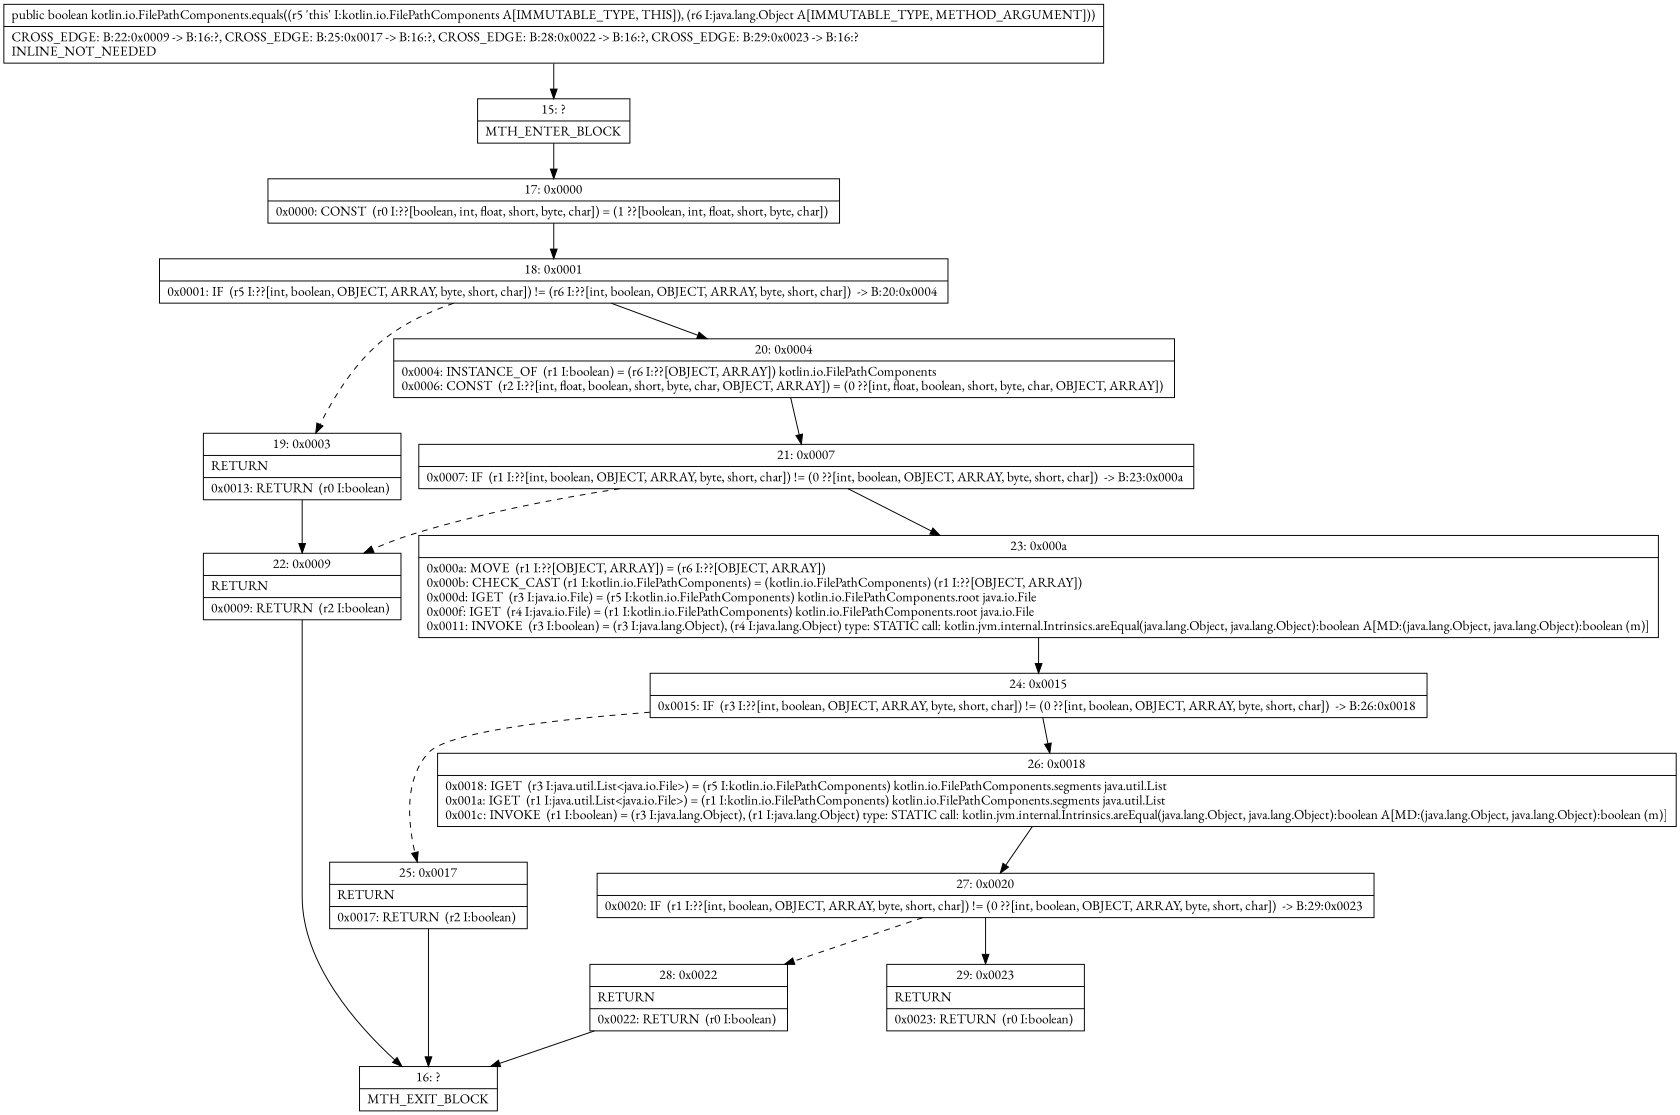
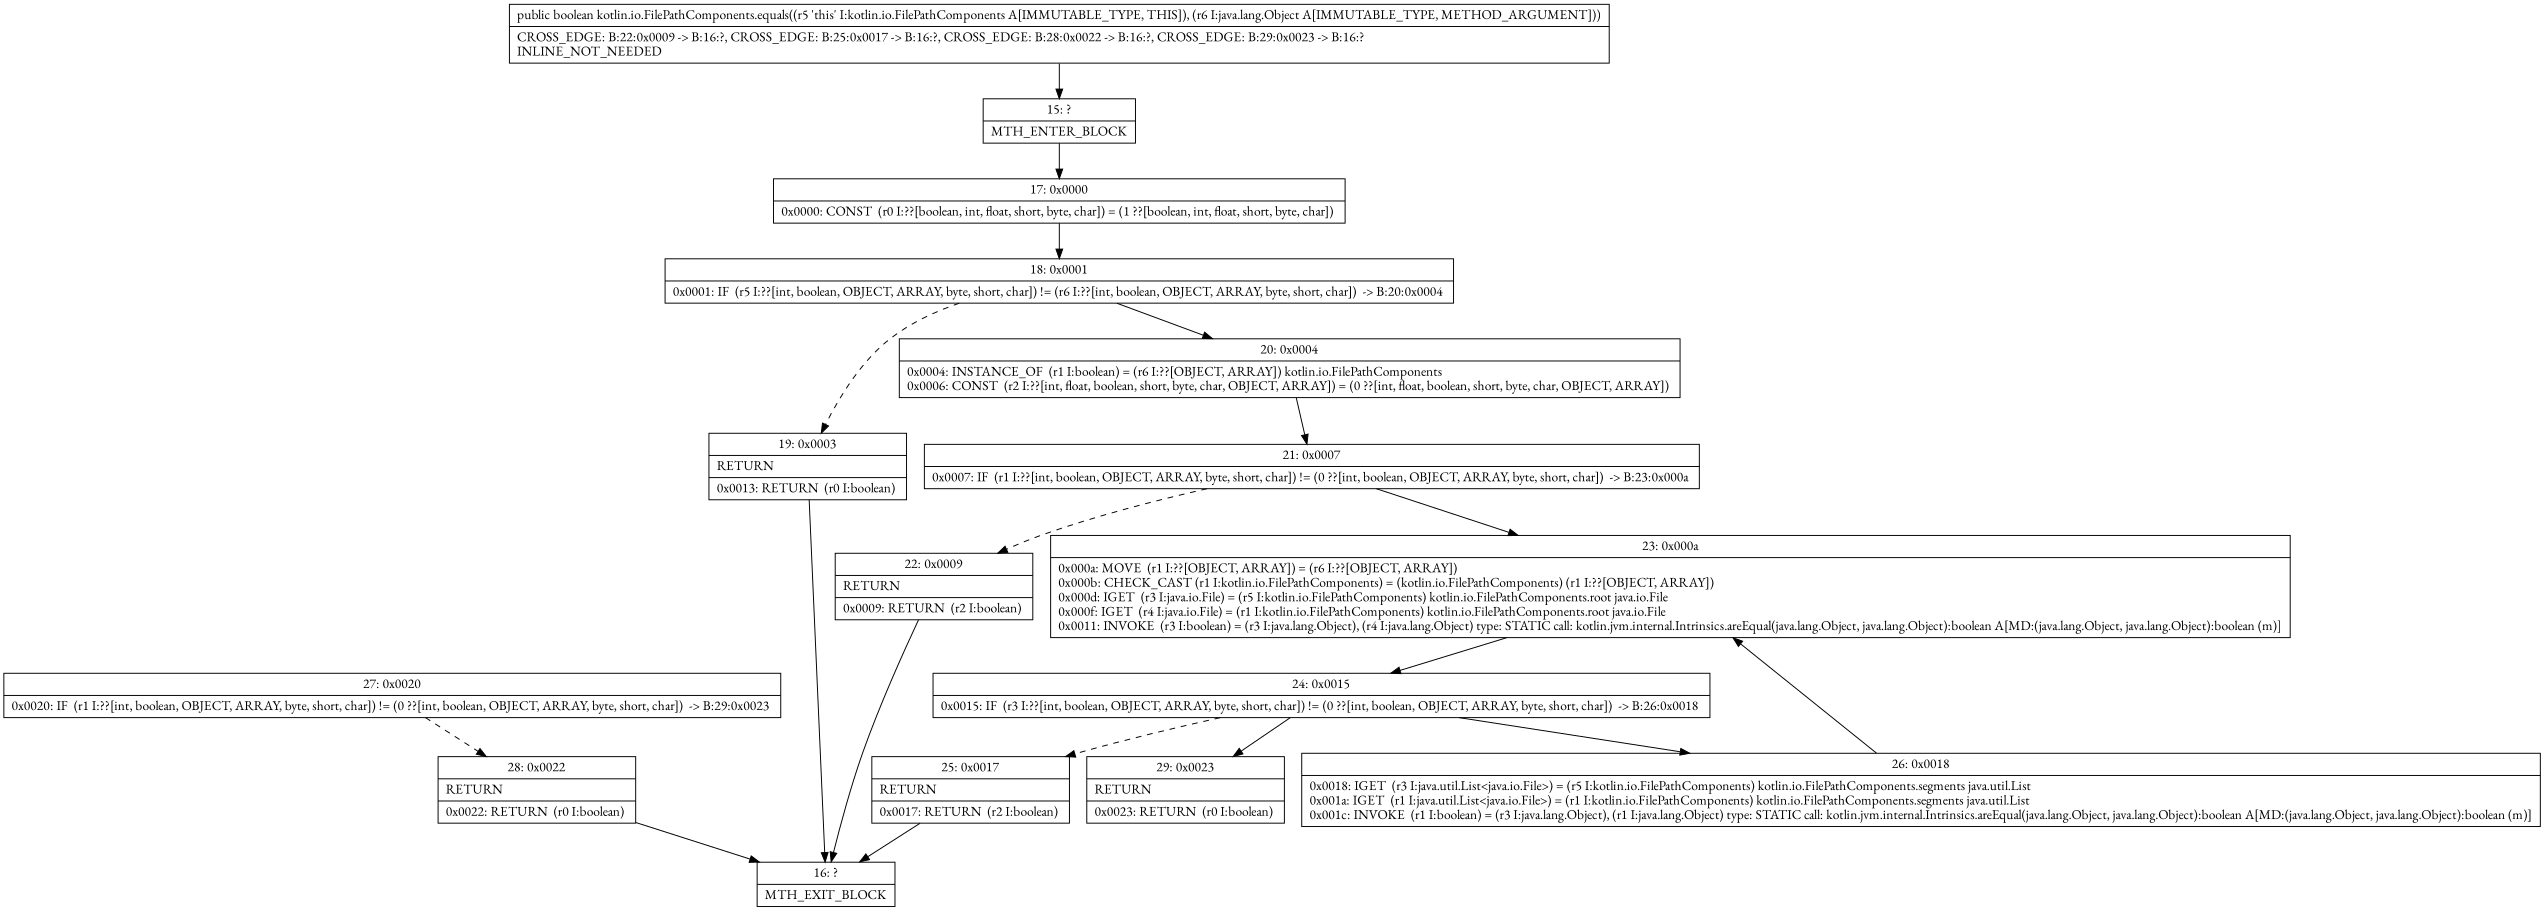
(302, 522) -> (817, 676)
(1019, 846) -> (1809, 699)
(986, 936) -> (1266, 734)
